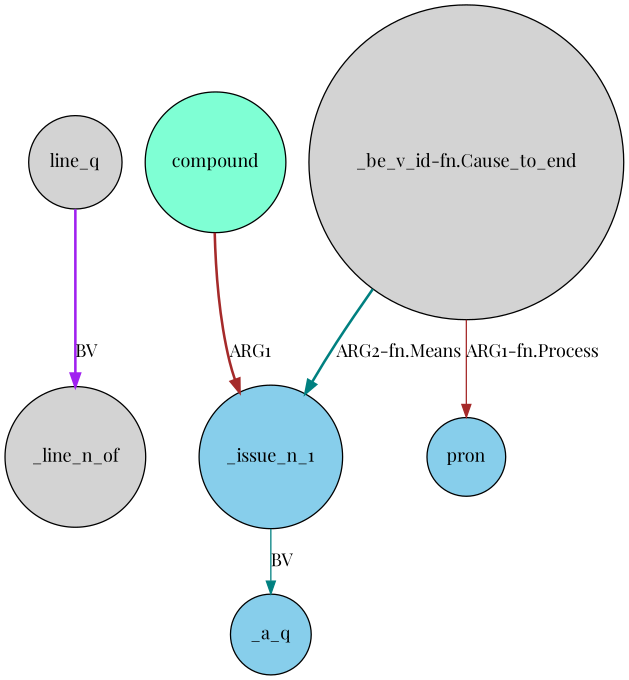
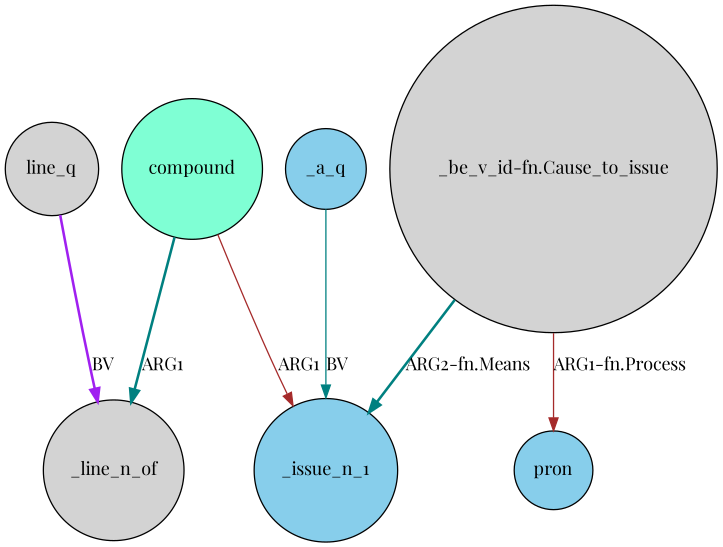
(466, 162) -> (554, 169)
(220, 307) -> (251, 315)
none -> (155, 313)
(271, 555) -> (326, 297)
